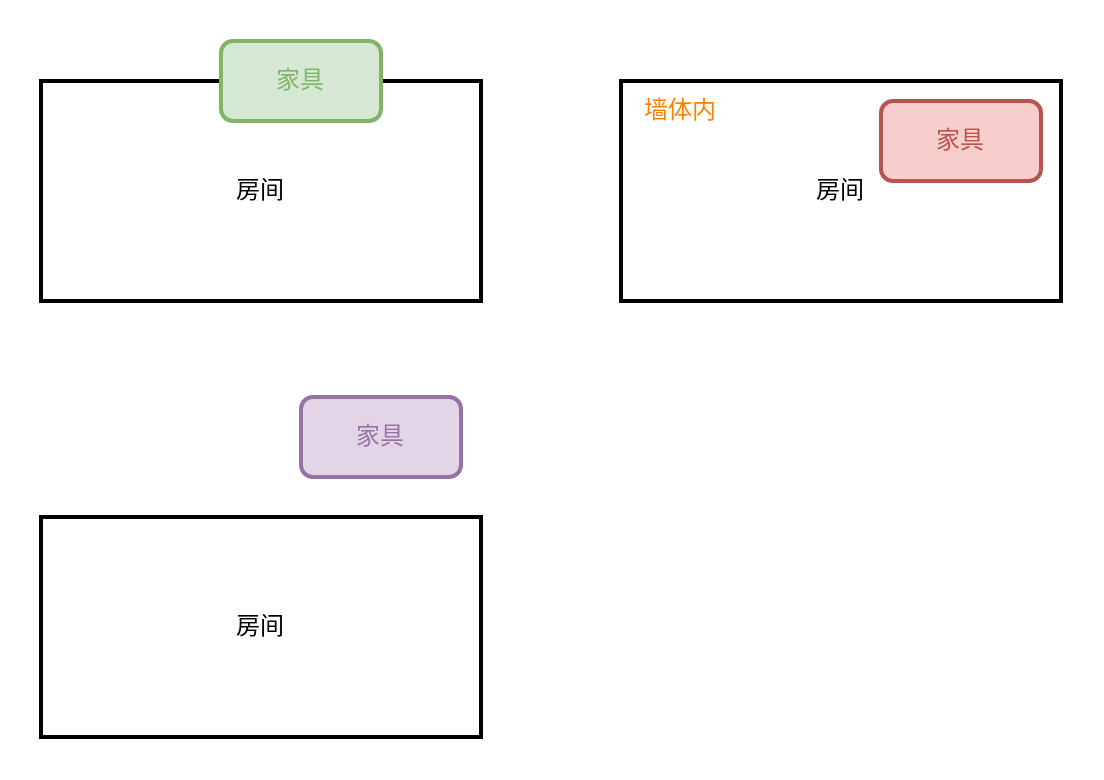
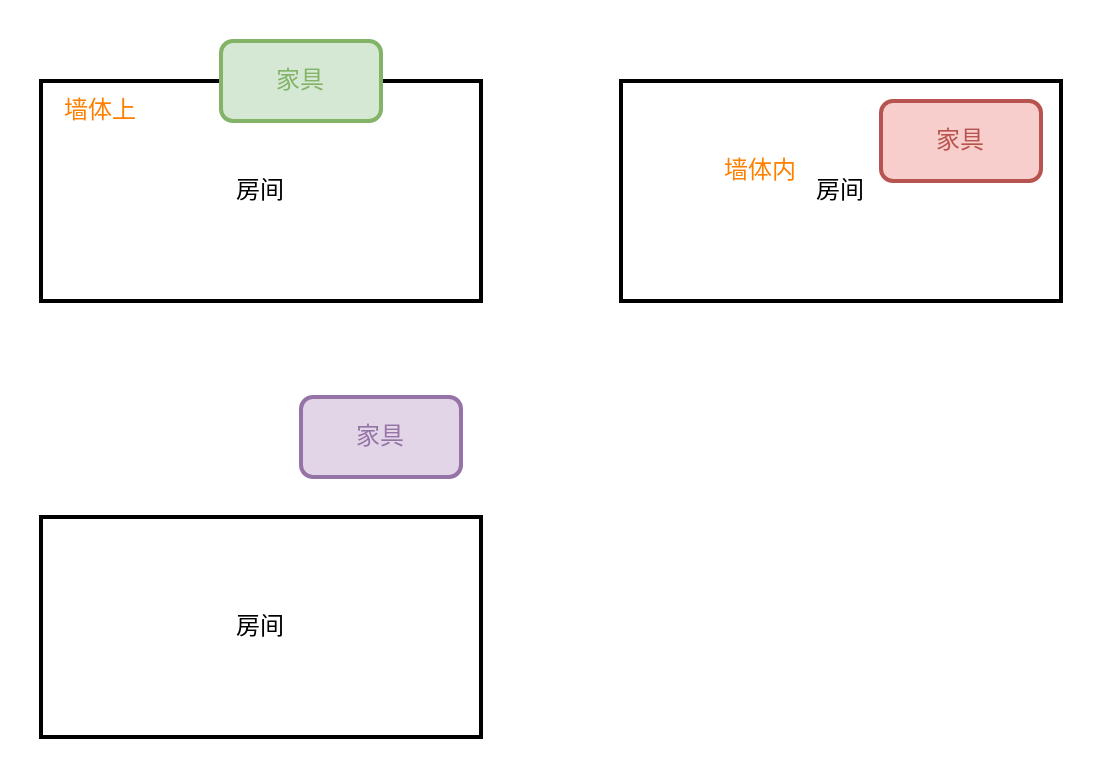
none -> (101, 111)
(681, 111) -> (761, 171)
